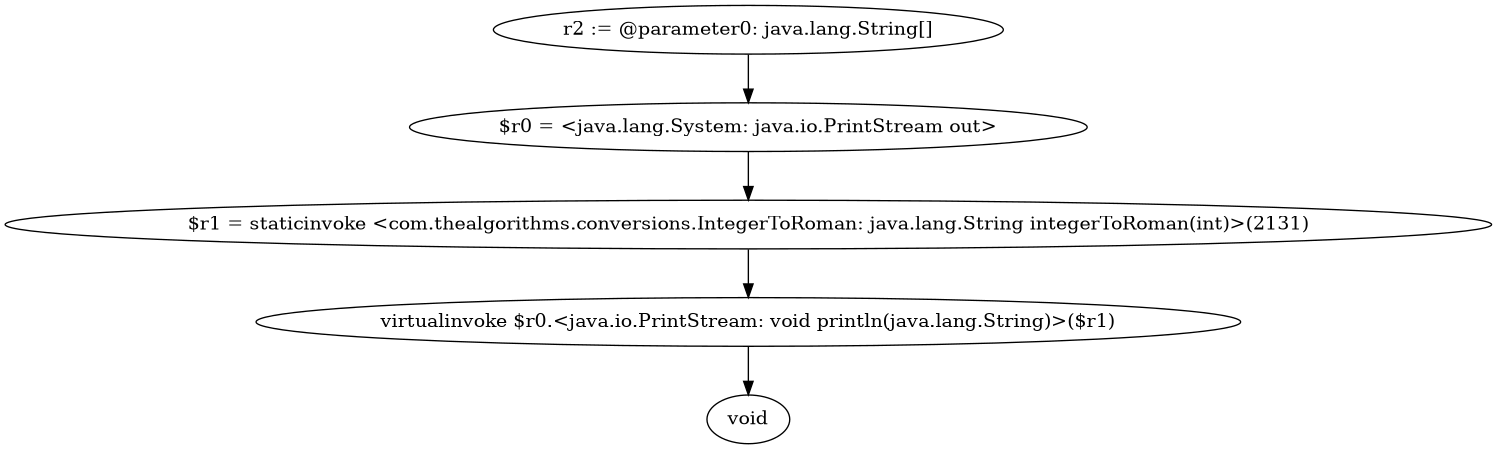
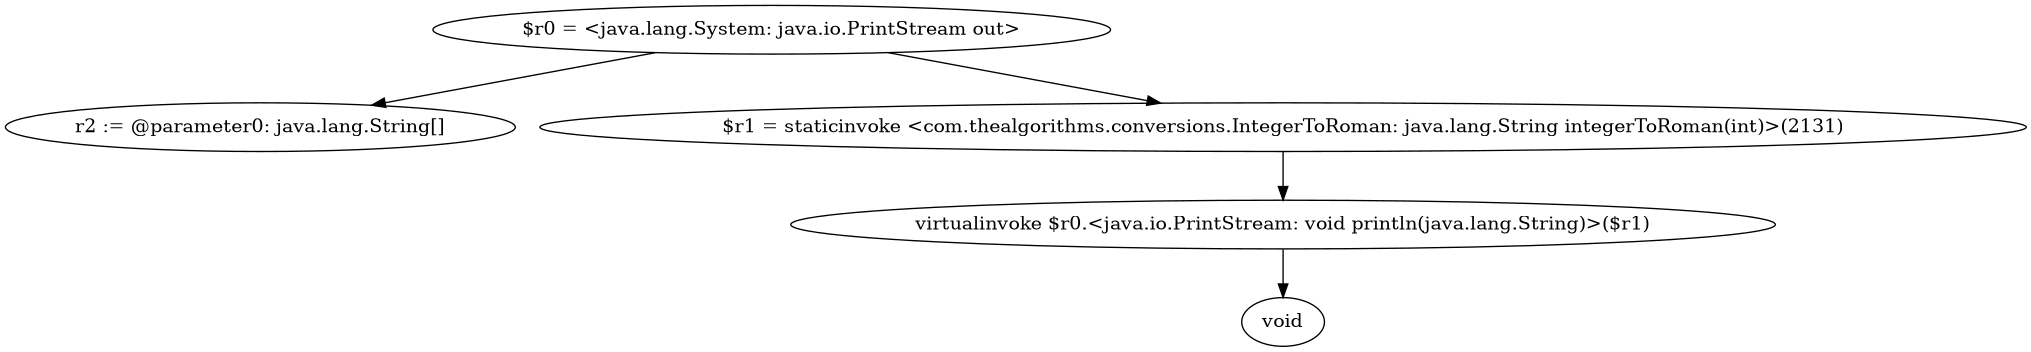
(748, 72) -> (520, 78)
